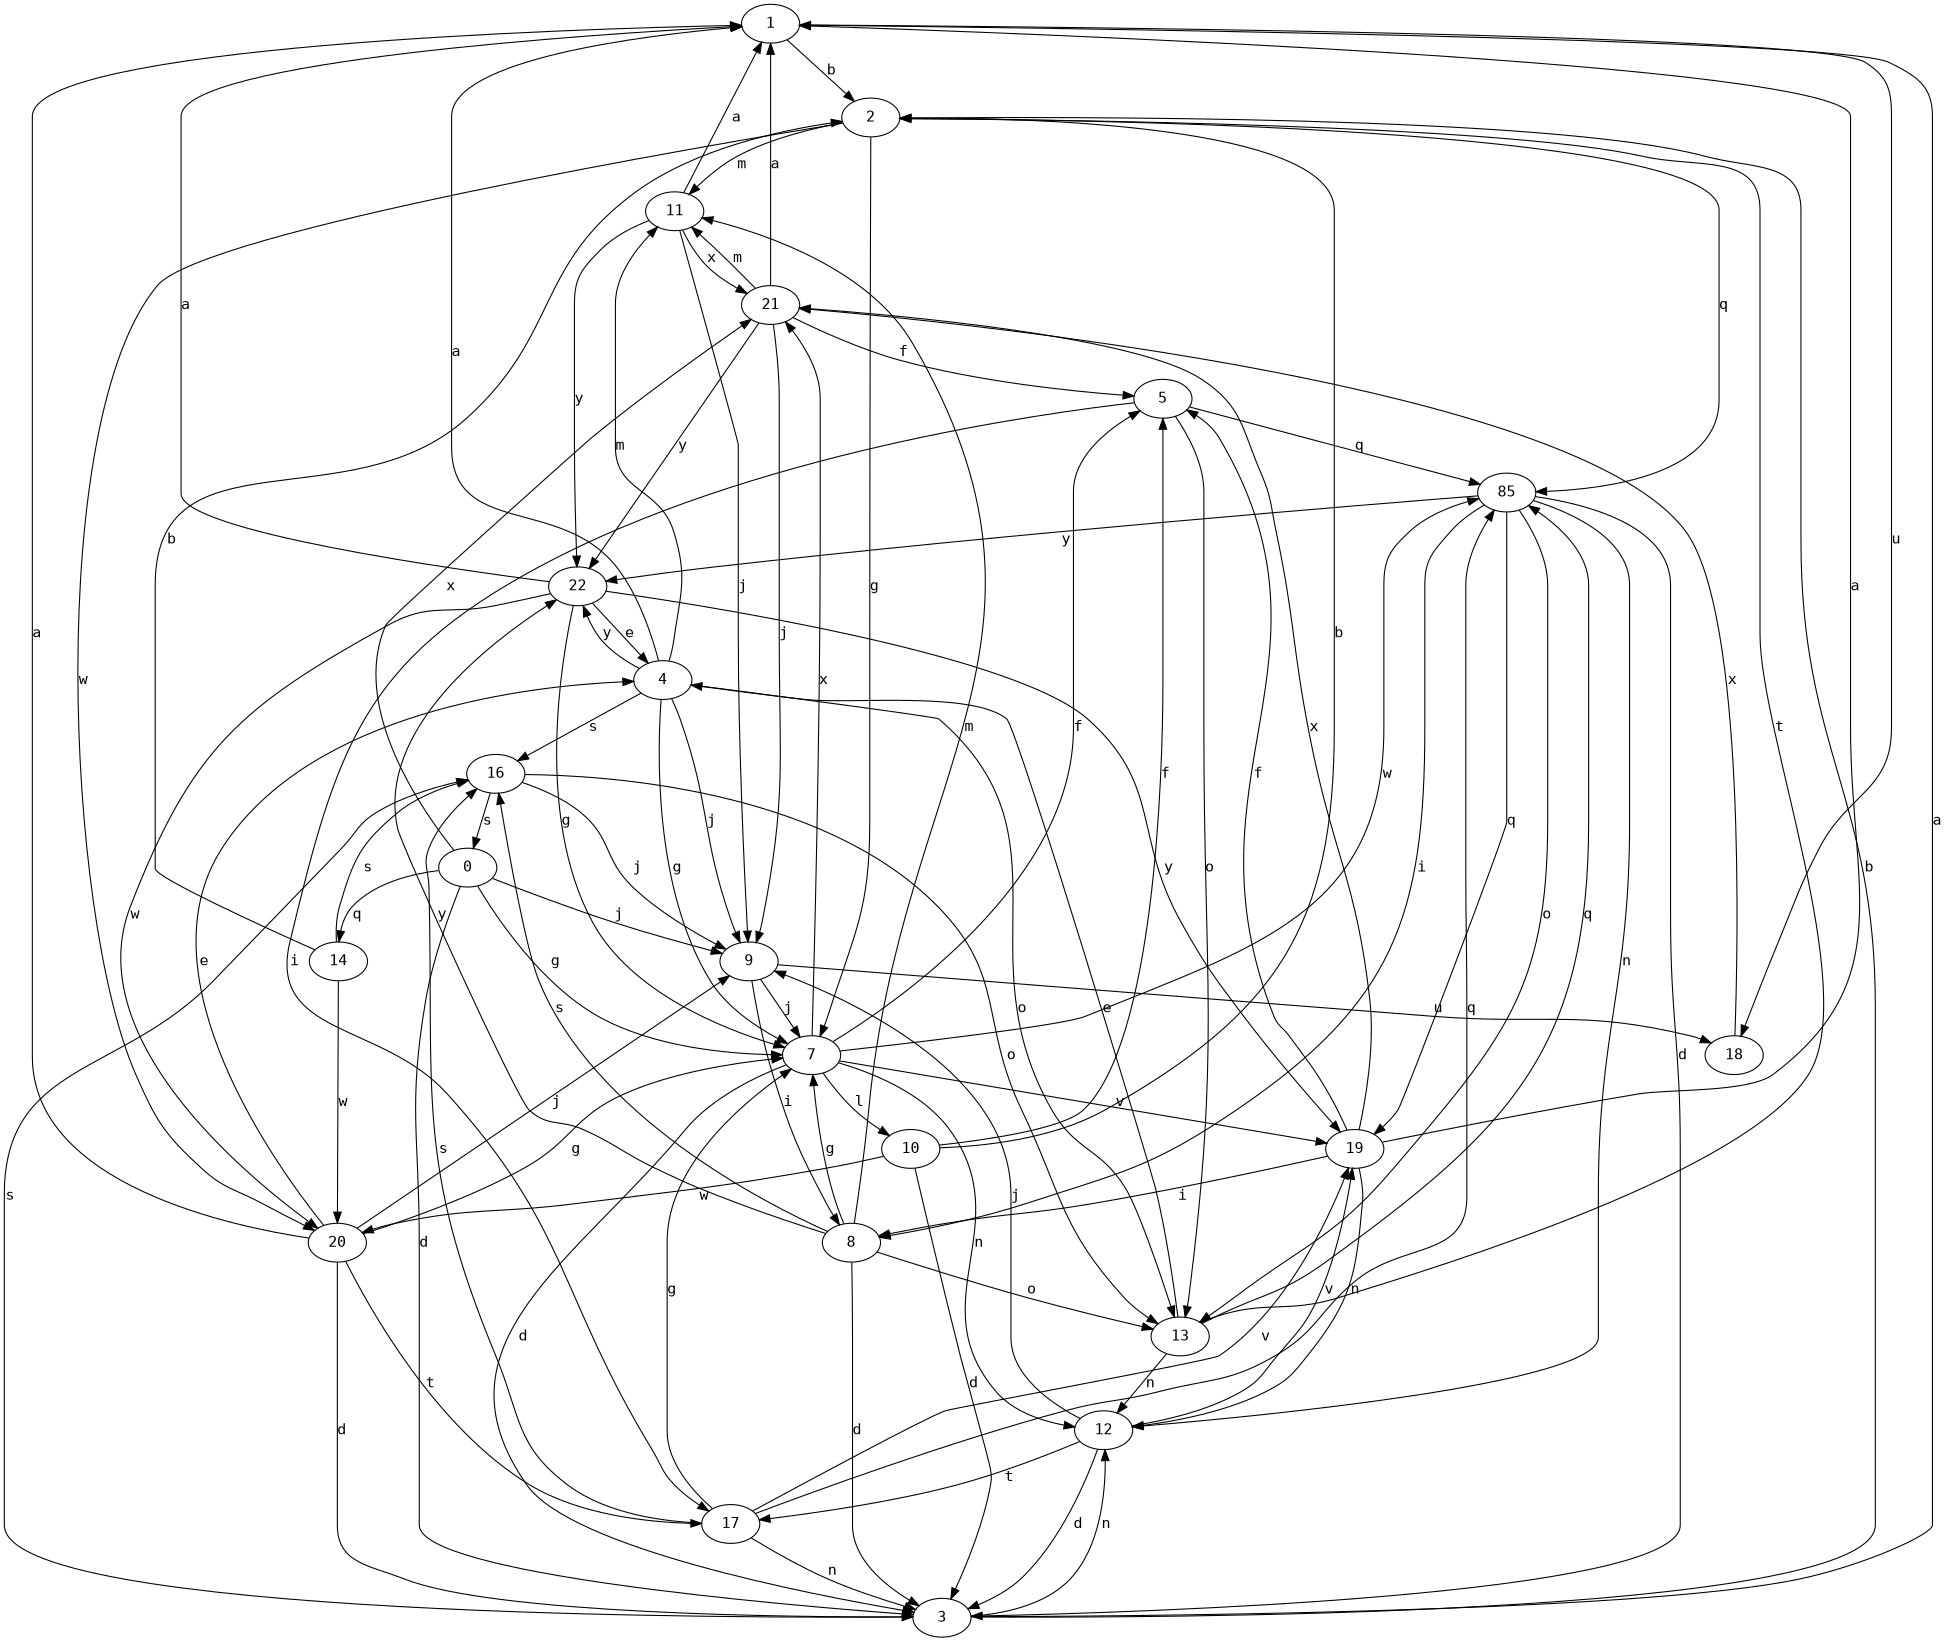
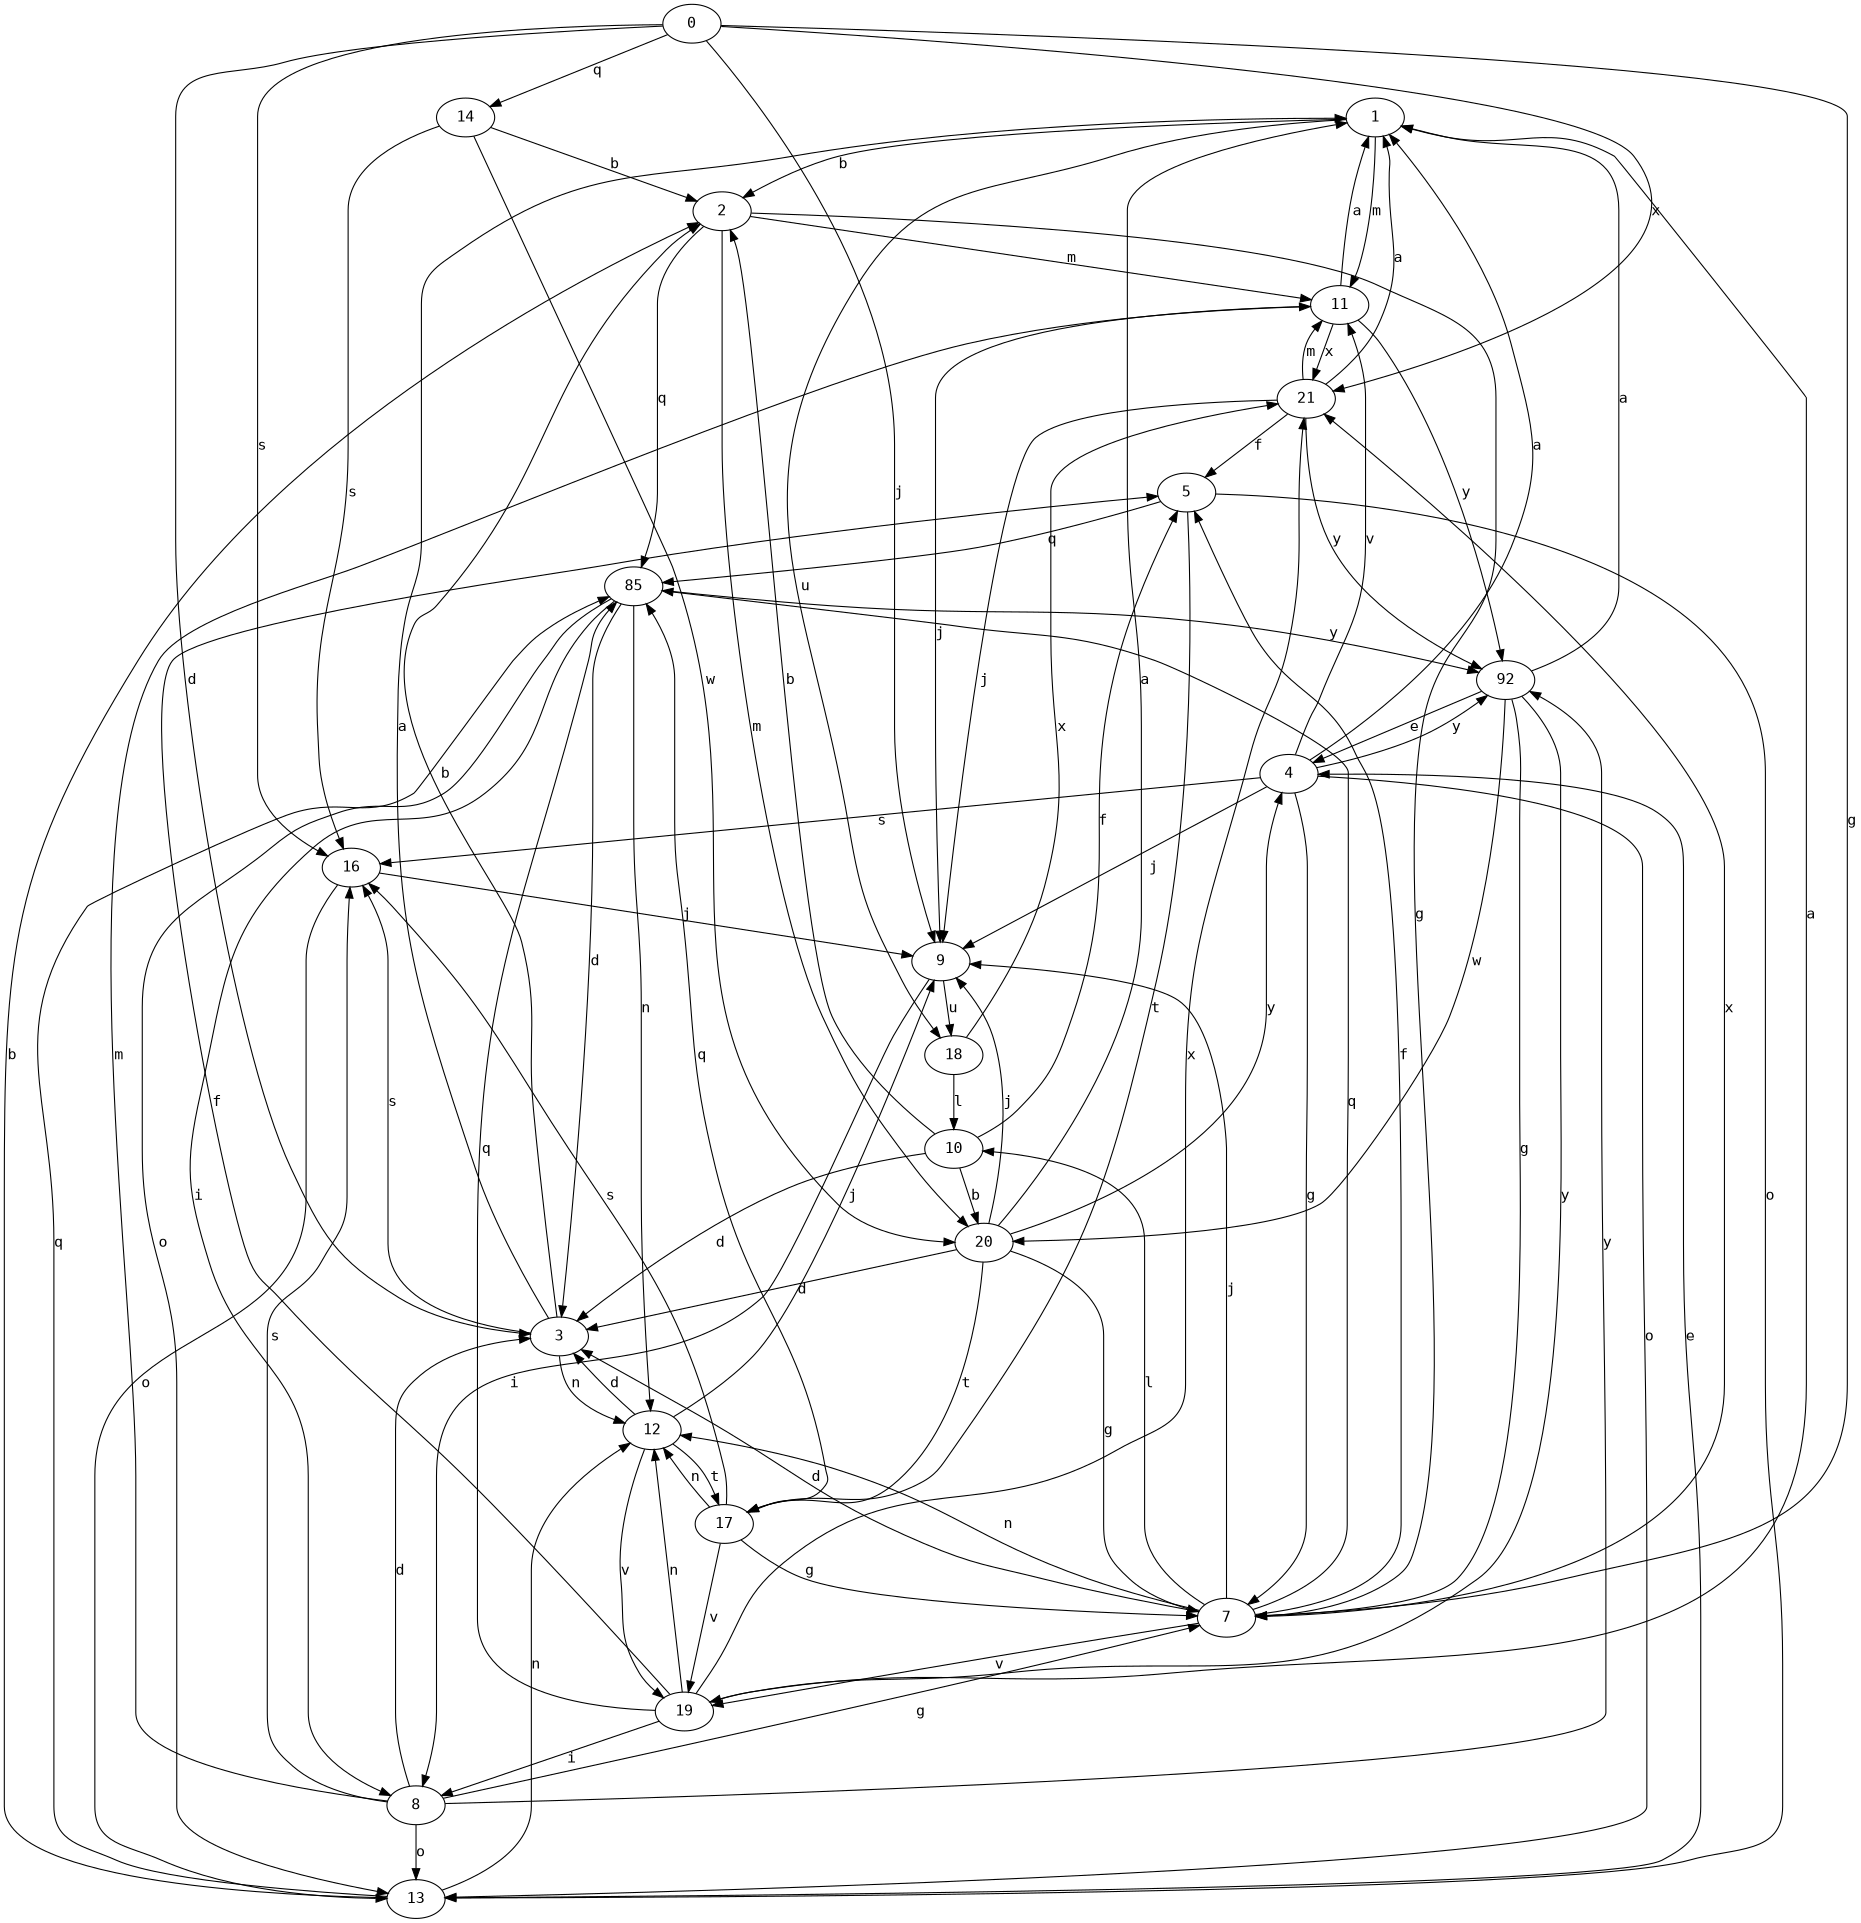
none -> (1371, 208)
(620, 446) -> (1370, 539)
(578, 586) -> (1506, 680)
(84, 680) -> (757, 727)
(1780, 727) -> (12, 1055)
(1388, 774) -> (1352, 1102)
(483, 815) -> (258, 280)
(1504, 832) -> (478, 1215)
(204, 961) -> (1271, 1008)
(295, 961) -> (1156, 1008)
(777, 1004) -> (1227, 1193)
none -> (954, 1097)
(704, 1196) -> (976, 1196)
(826, 1578) -> (689, 1483)
